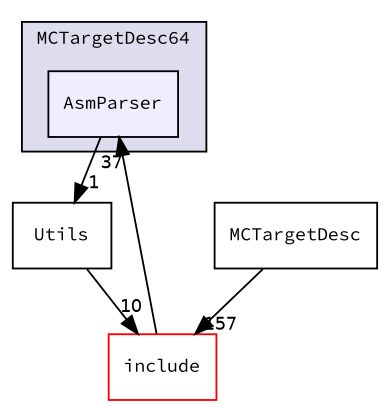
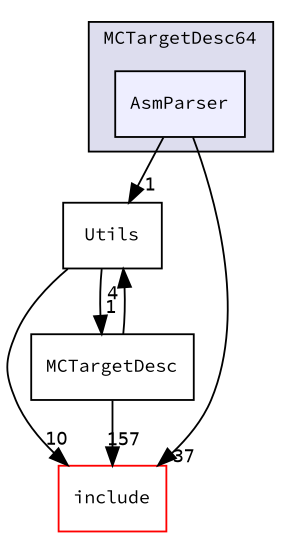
(140, 245) -> (227, 301)
none -> (100, 292)
none -> (125, 311)
